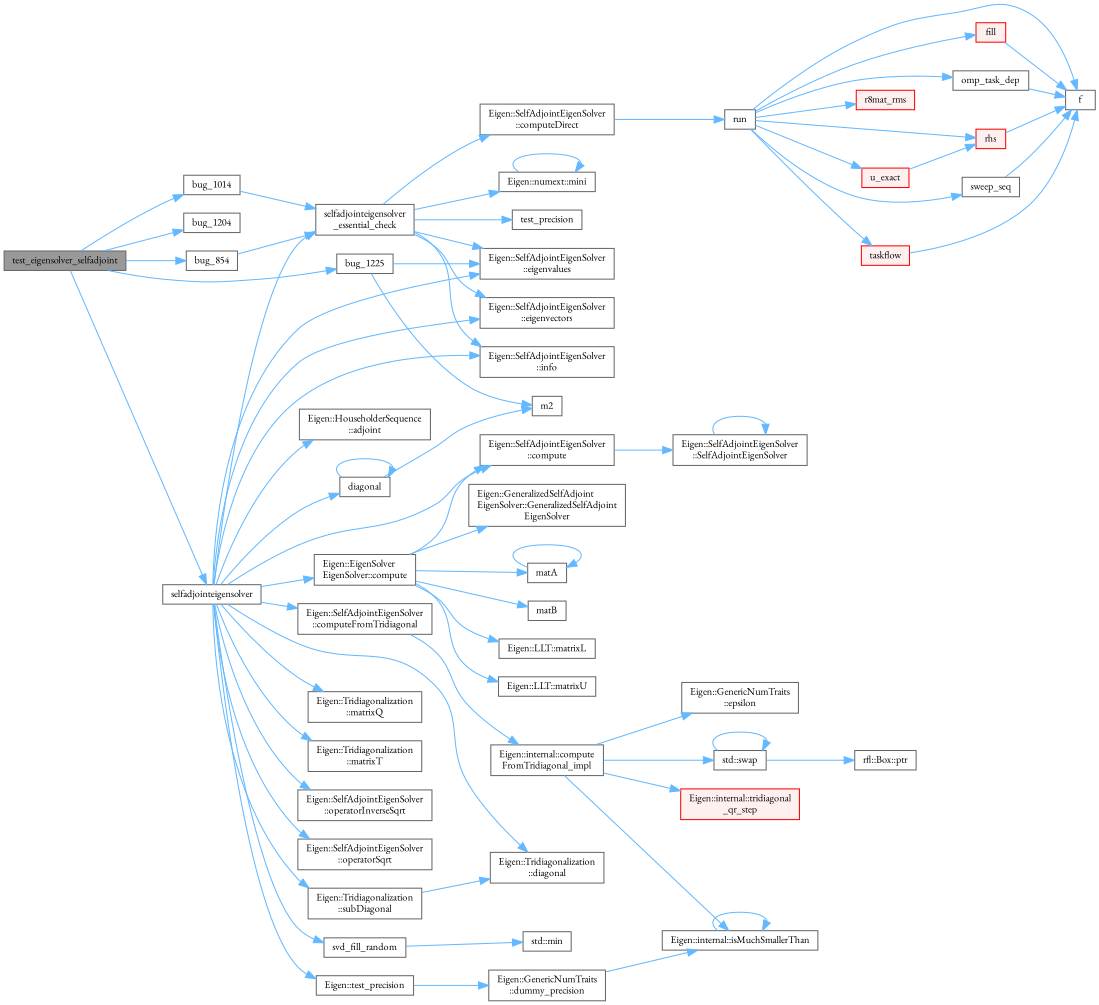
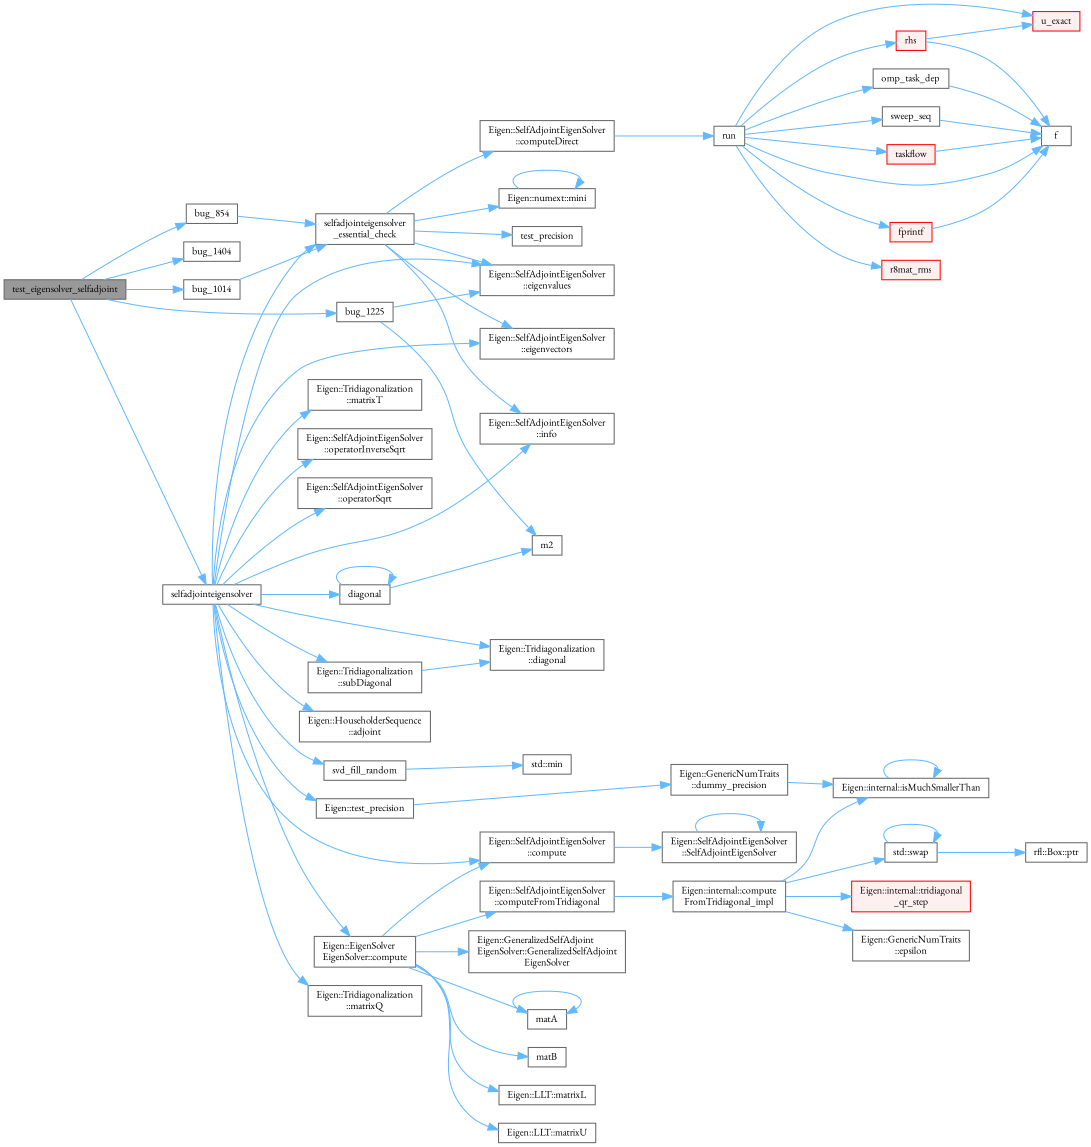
(991, 32) -> (911, 232)
(938, 159) -> (974, 32)
(212, 223) -> (212, 252)
(274, 604) -> (451, 926)
